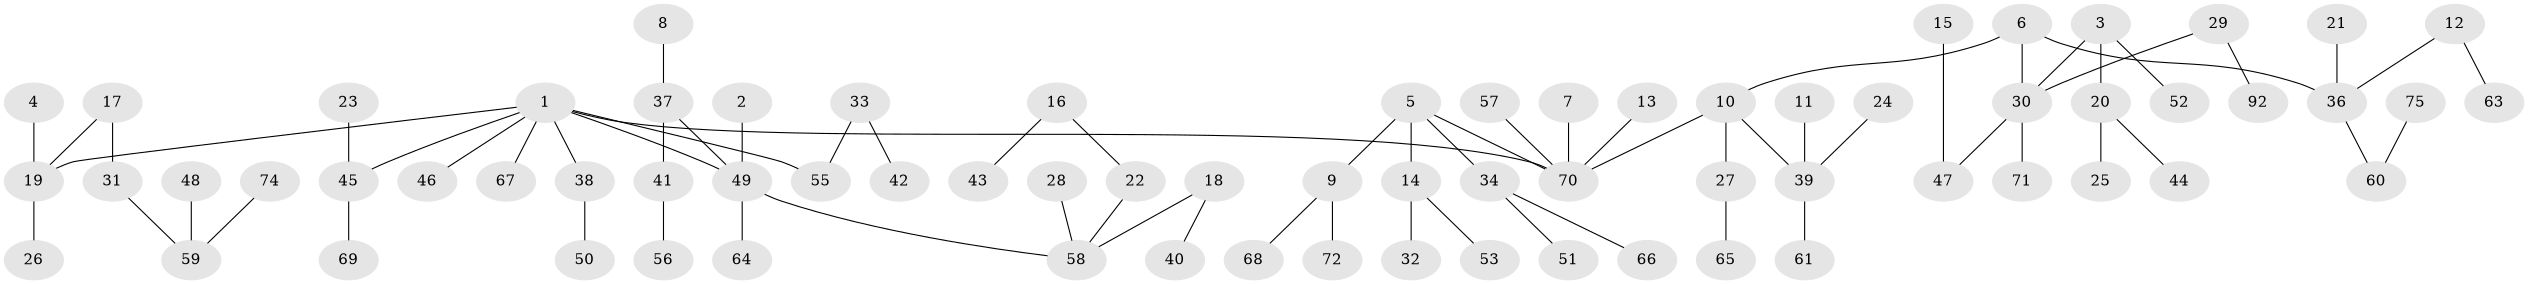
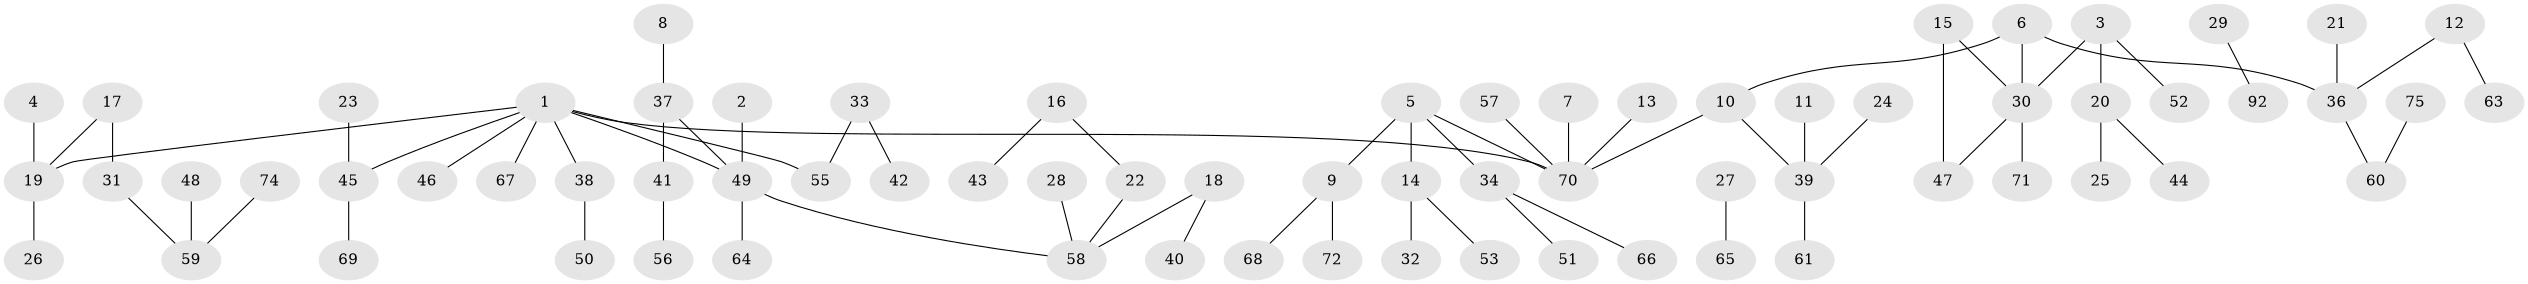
(2111, 63) -> (1983, 63)
(1726, 142) -> none
